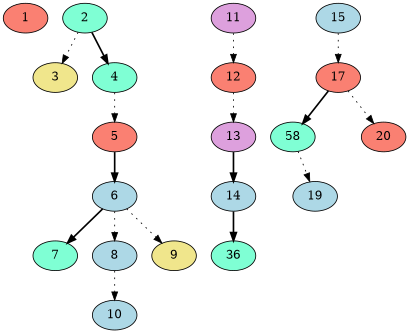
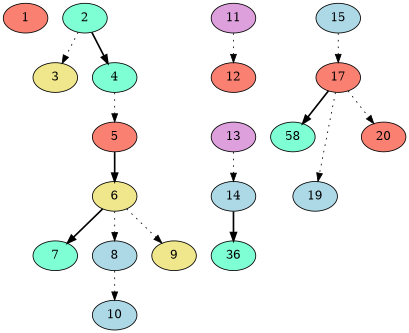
(233, 103) -> none
(233, 163) -> (233, 163)
(302, 163) -> (328, 133)
(115, 196) -> (115, 196)
